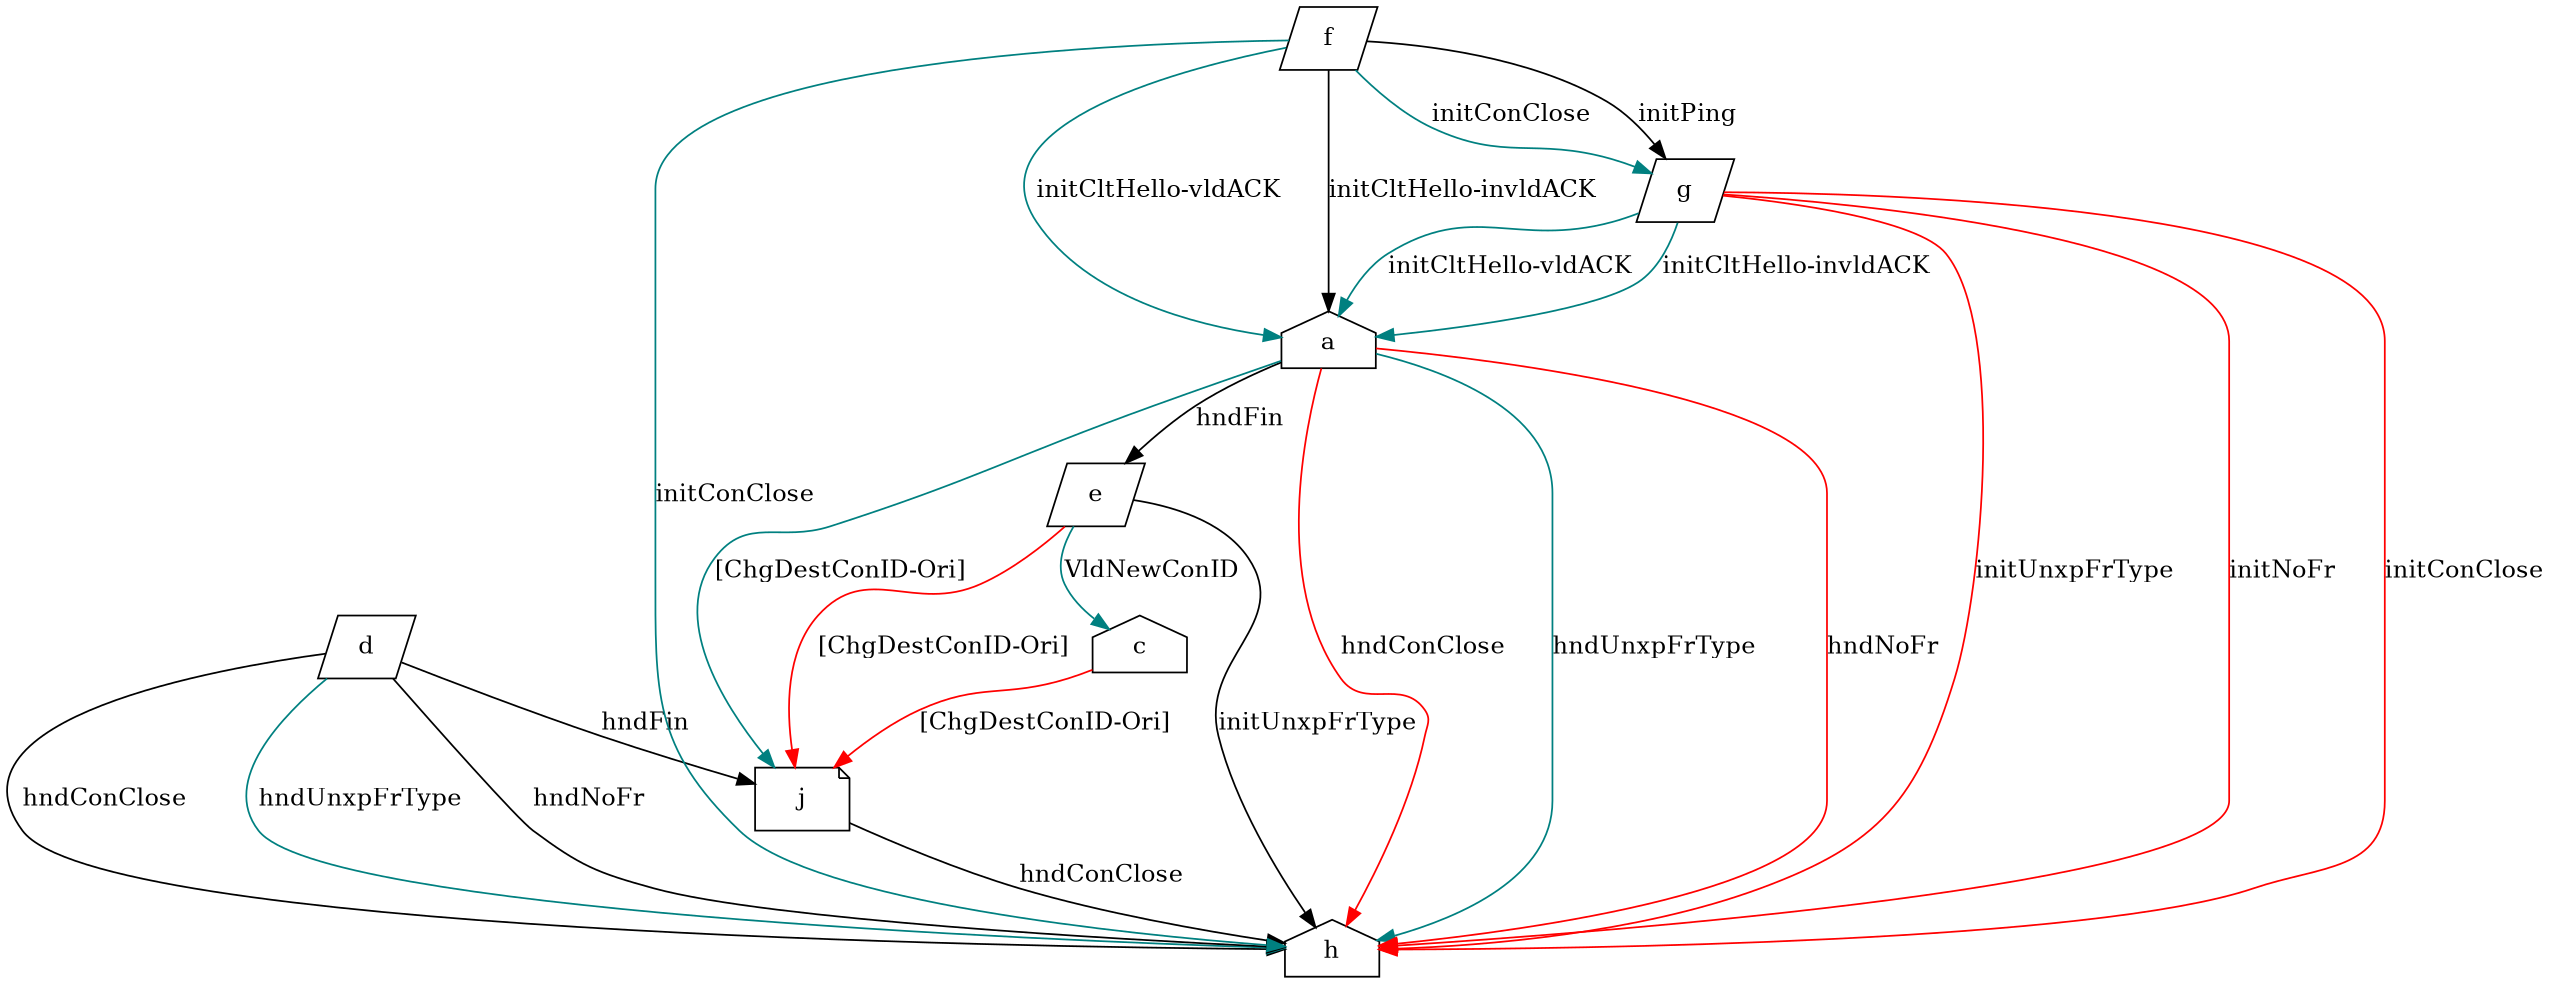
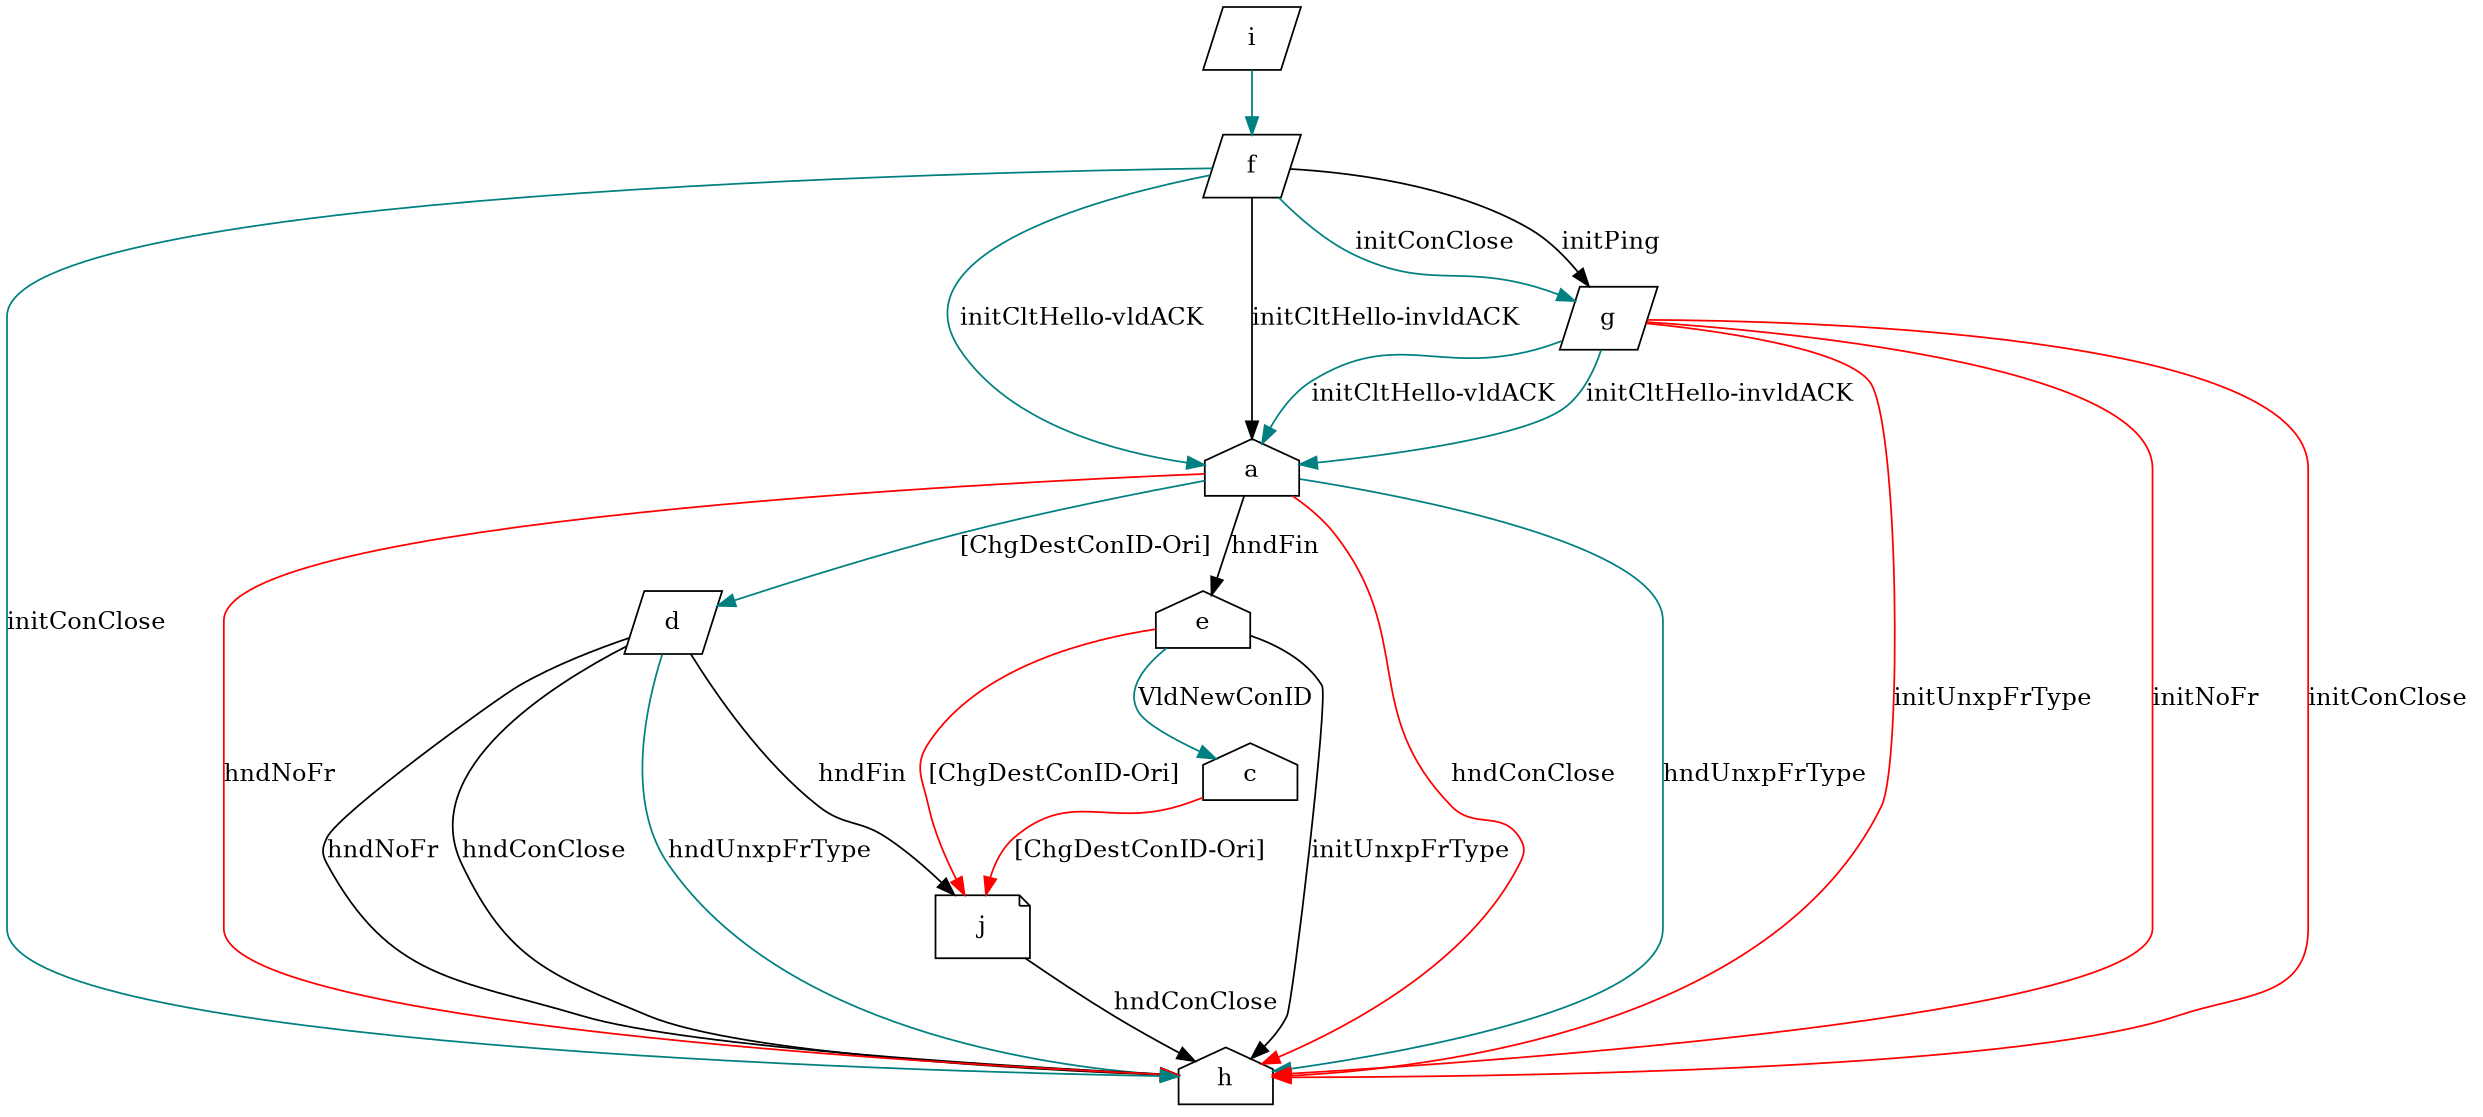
none -> (1252, 38)
(1096, 495) -> (1203, 623)
(896, 504) -> (967, 532)
